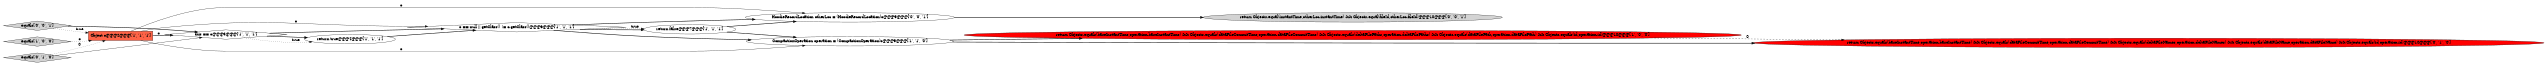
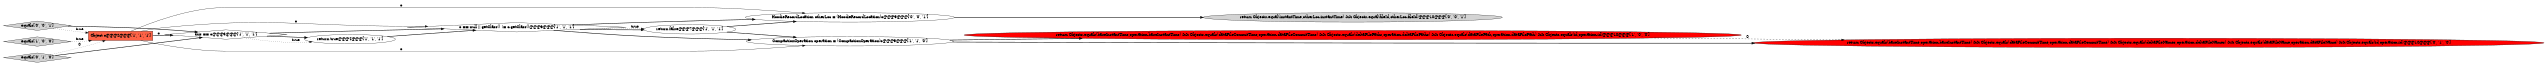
(80, 39) -> (80, 39)
(127, 47) -> (127, 47)
